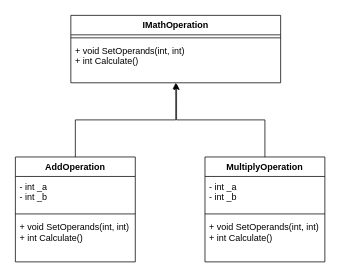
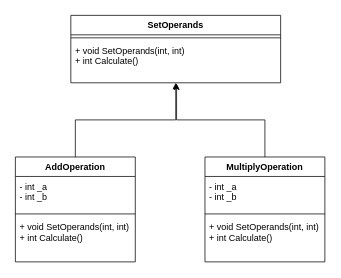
(176, 26) -> (176, 26)
